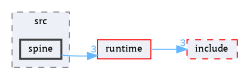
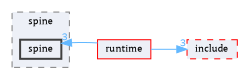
(41, 22) -> (41, 22)
(76, 56) -> (85, 42)
